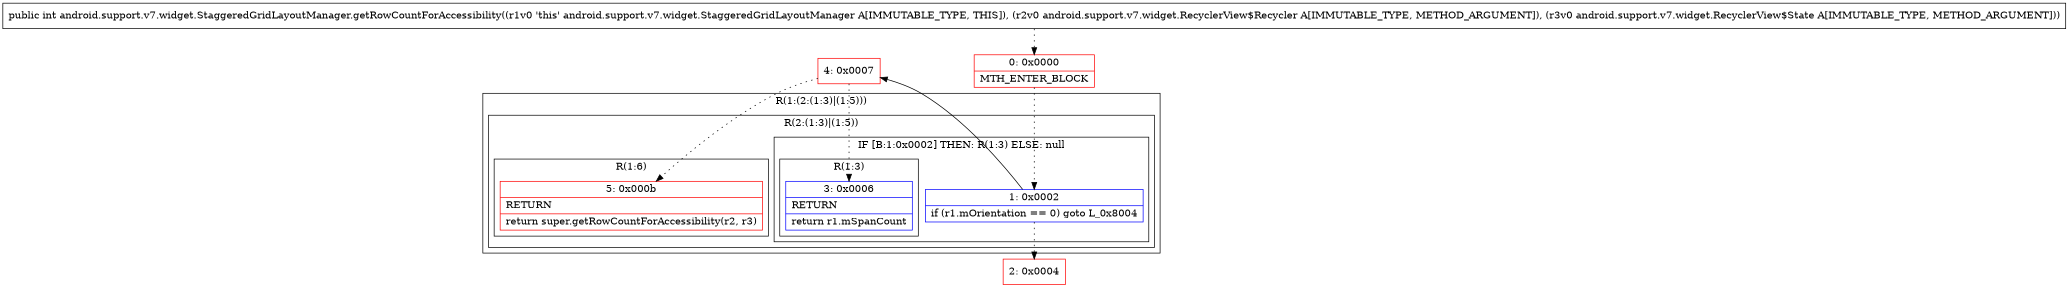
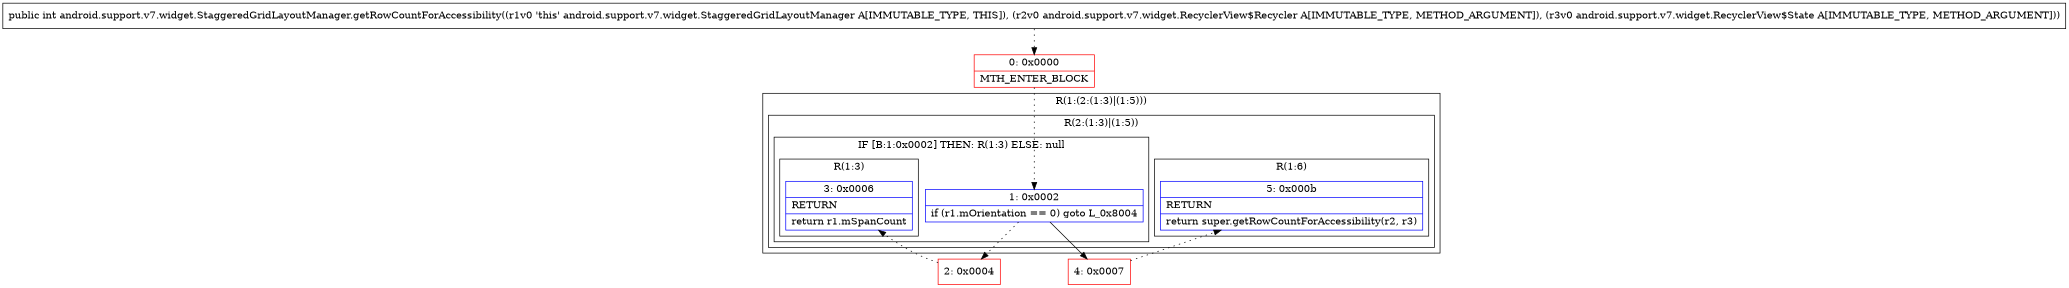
(849, 129) -> (910, 251)
(631, 206) -> (1292, 206)
